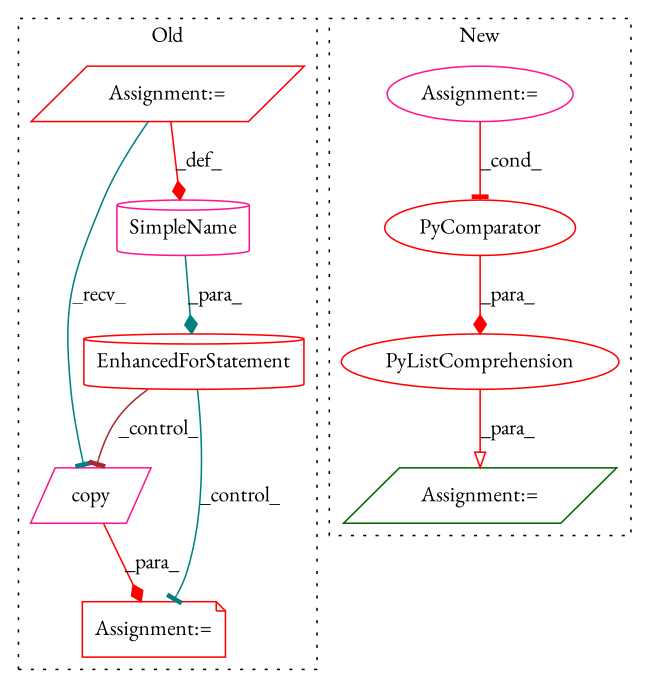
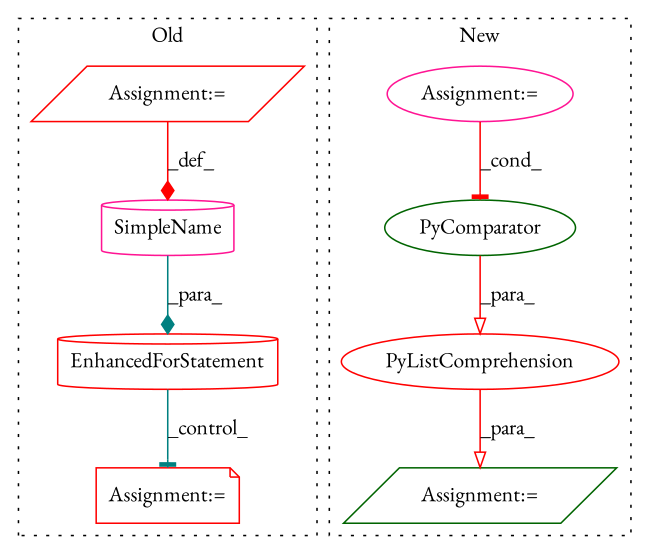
(480, 228) -> (480, 228)
(480, 285) -> (480, 287)
(91, 496) -> none
